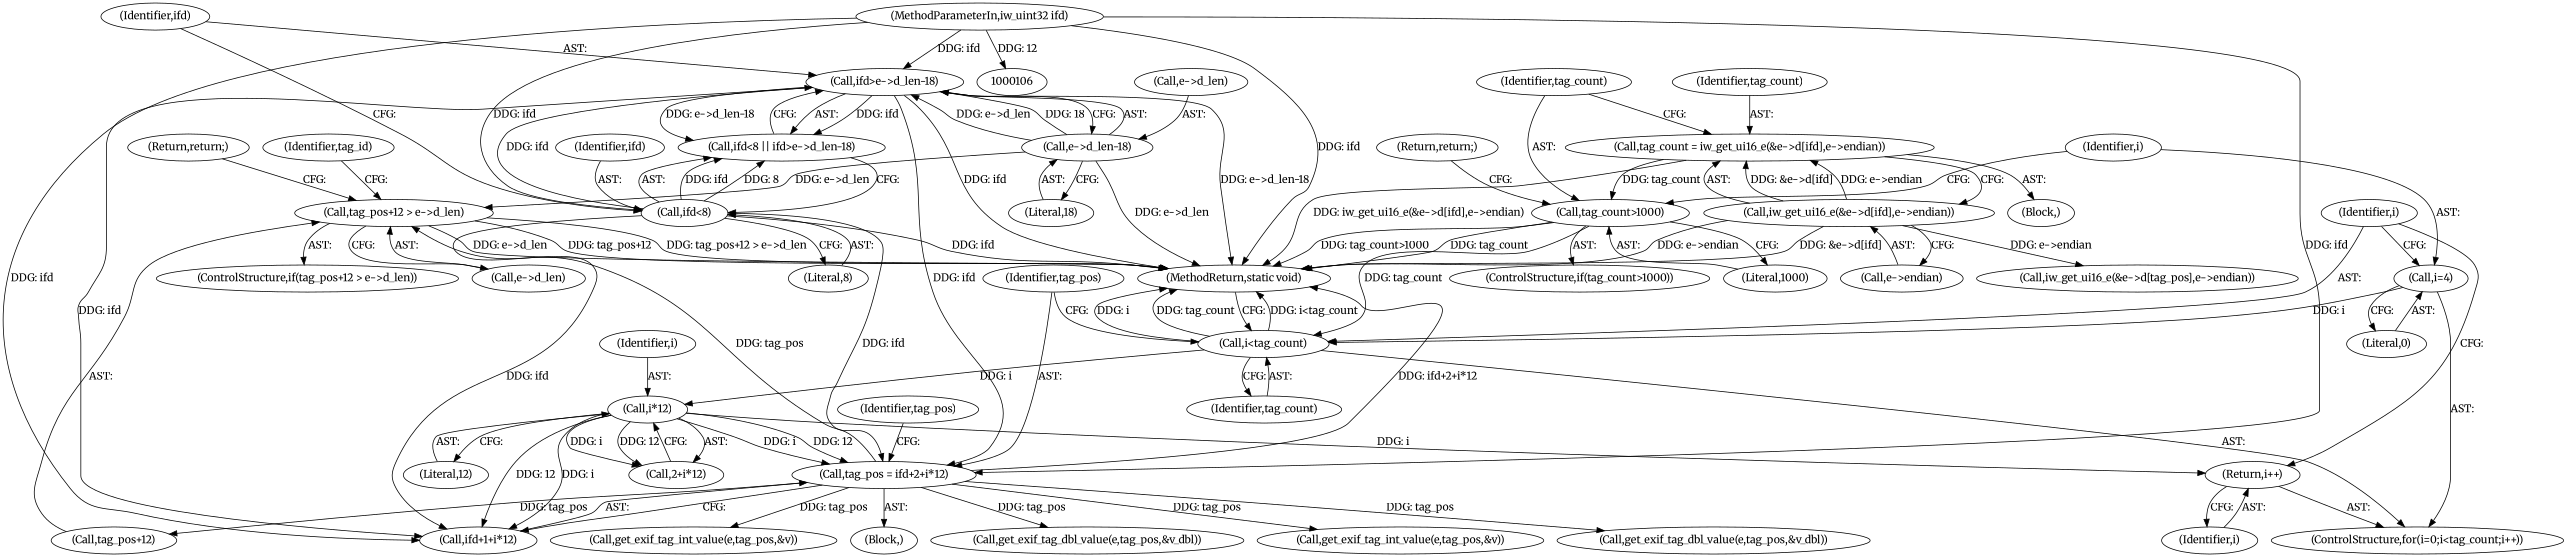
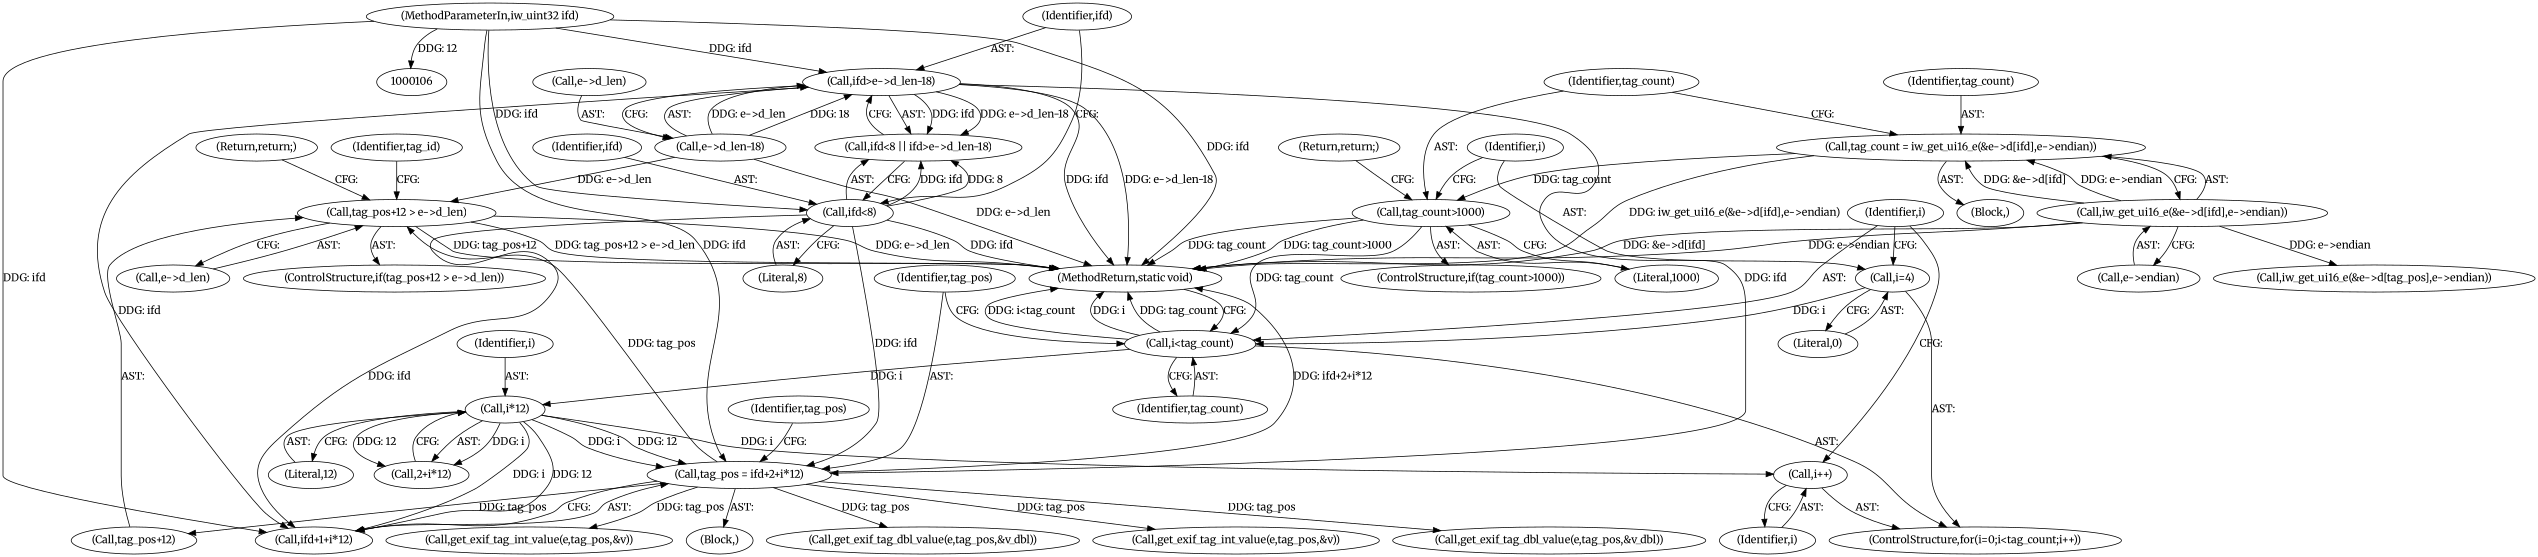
(562, 115) -> none
(1051, 213) -> none
(2253, 475) -> (1810, 475)
